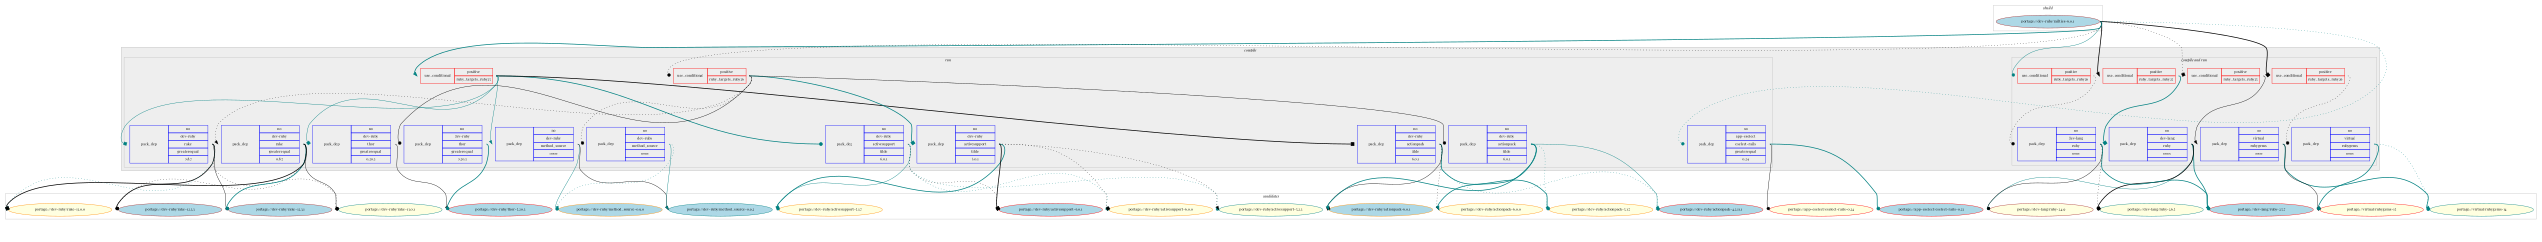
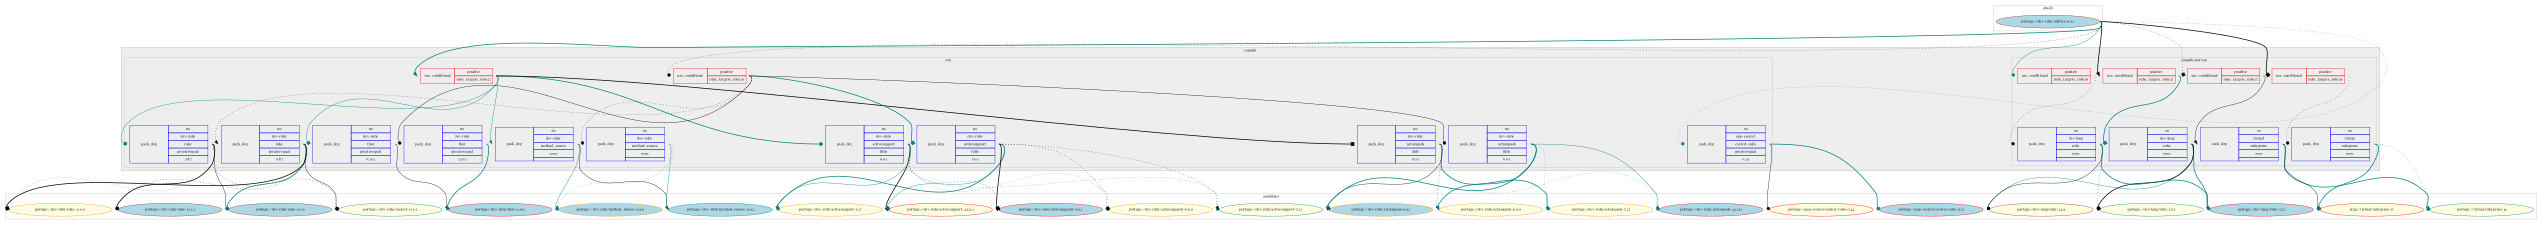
(390, 210) -> (390, 210)
(500, 210) -> (500, 210)
none -> (941, 210)
(1161, 210) -> (1161, 210)
(2372, 210) -> (2372, 210)
